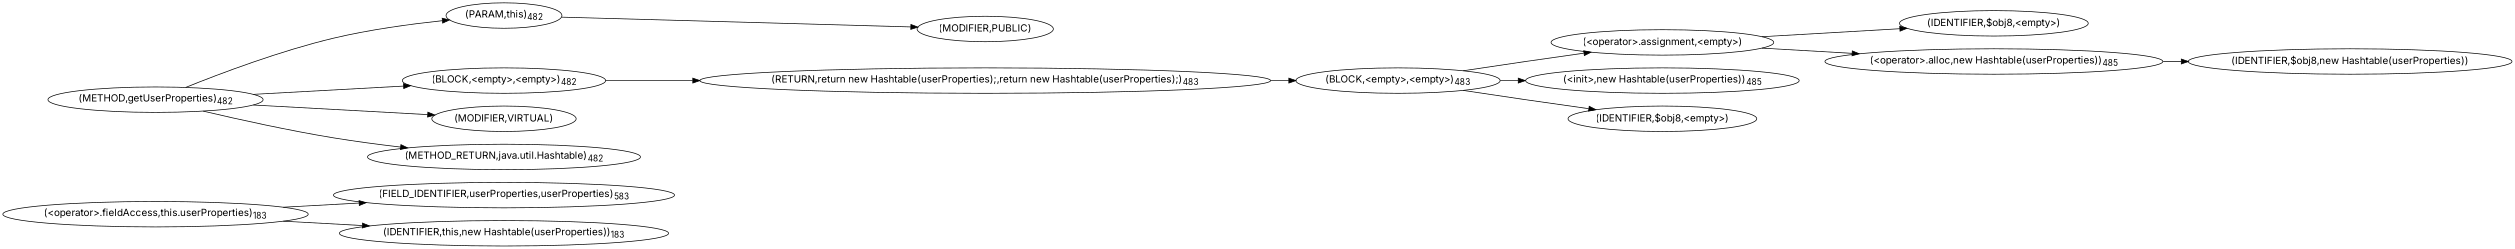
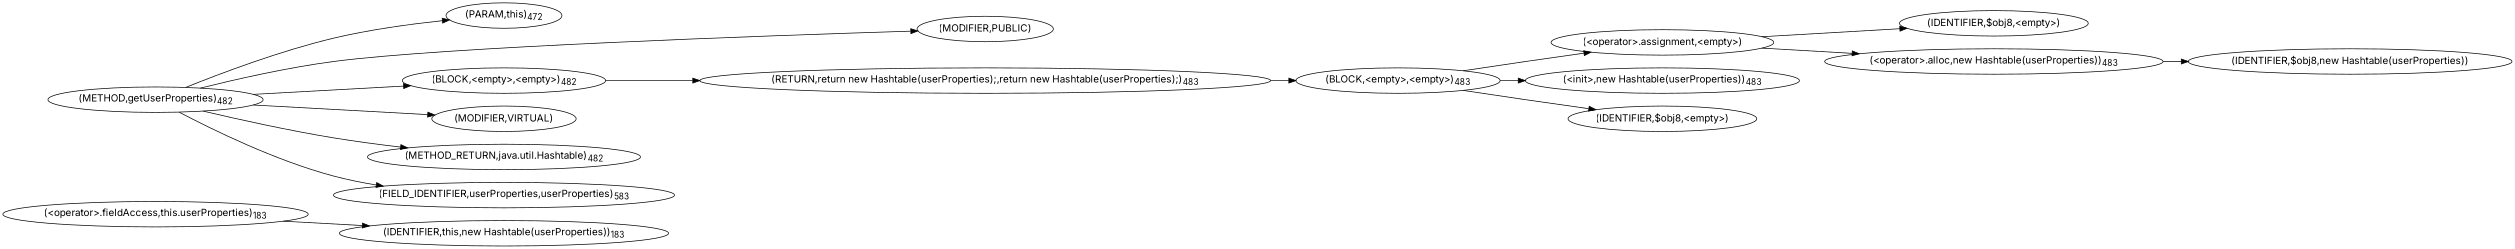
(535, 14) -> (535, 14)
(736, 22) -> (554, 45)
(2110, 60) -> (2110, 60)
(1754, 80) -> (1754, 80)
(321, 205) -> (275, 156)
